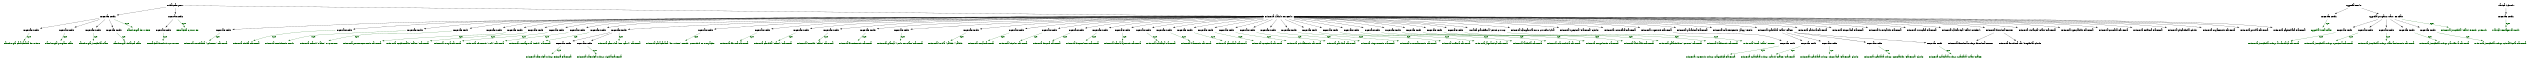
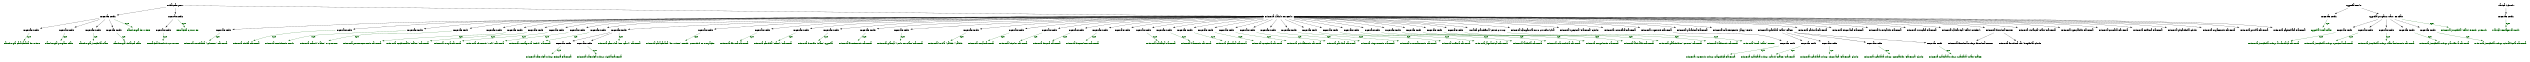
(1617, 22) -> none
(815, 43) -> (815, 43)
(1123, 43) -> none
